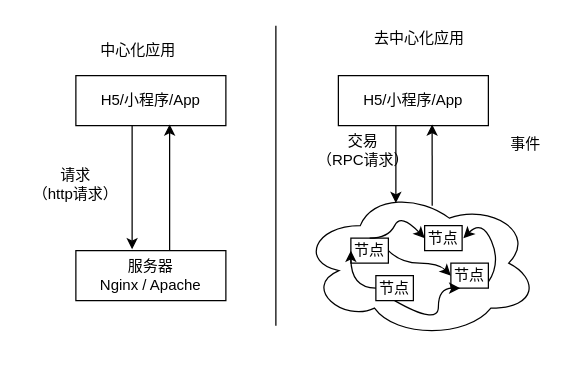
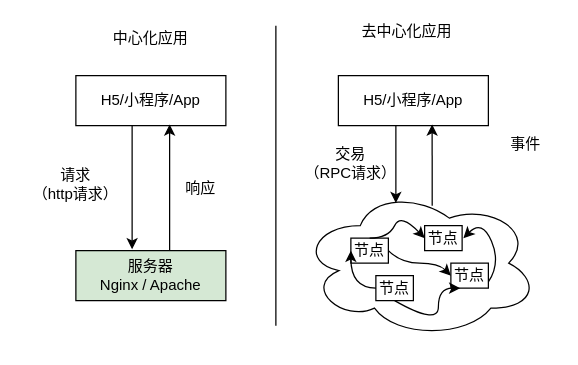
(419, 38) -> (407, 32)
(138, 51) -> (151, 38)
(363, 151) -> (351, 163)
none -> (201, 188)
(151, 276) -> (151, 276)
